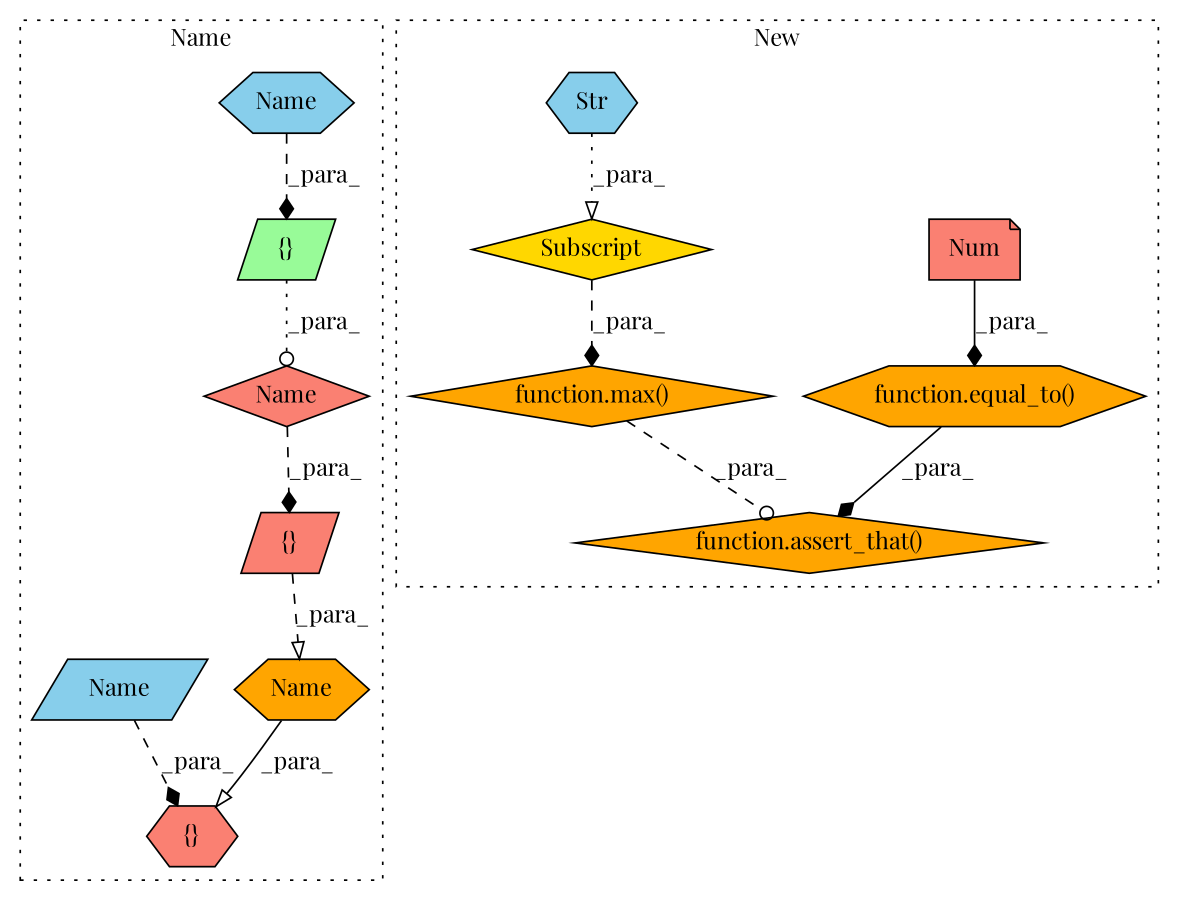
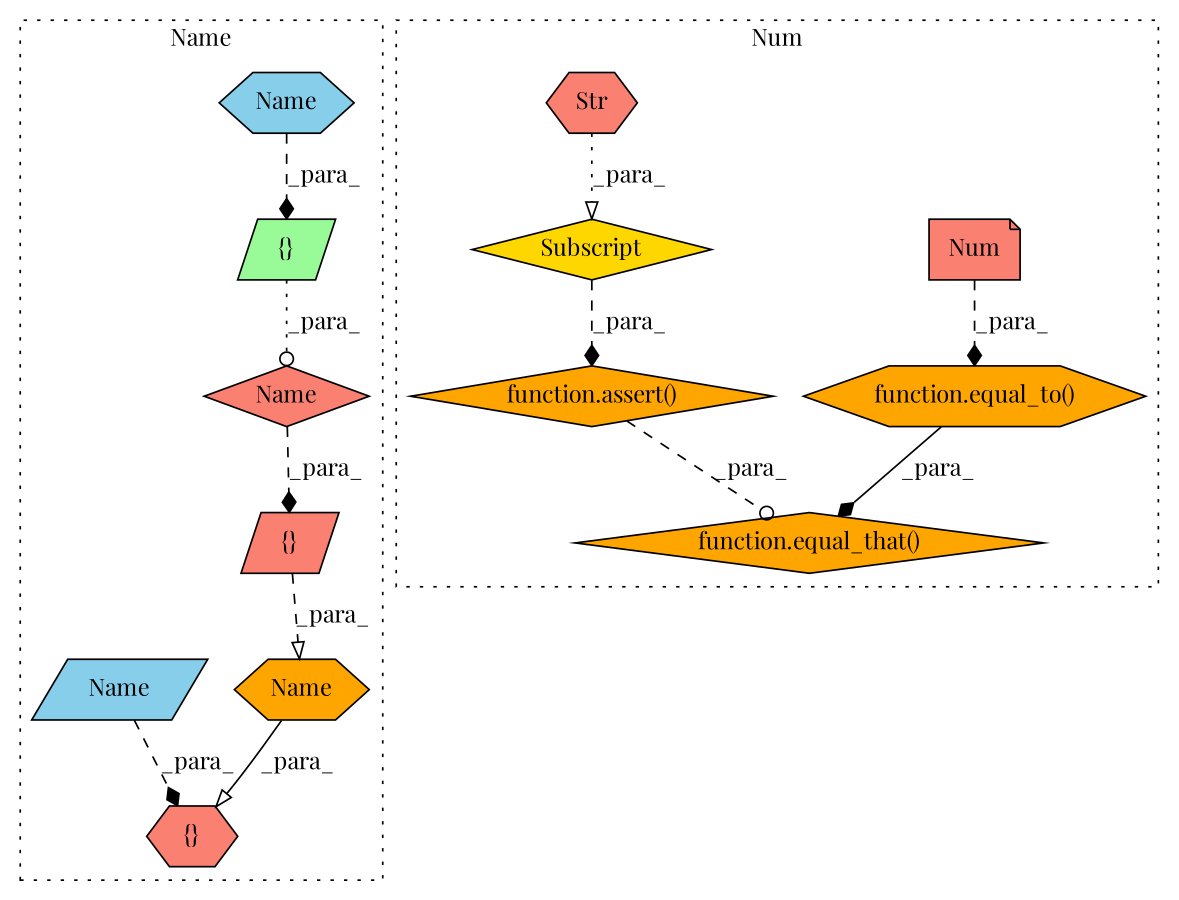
(777, 40) -> (777, 40)
(592, 103) -> (592, 103)
(975, 313) -> (975, 313)
(592, 396) -> (592, 396)
(809, 543) -> (809, 543)
